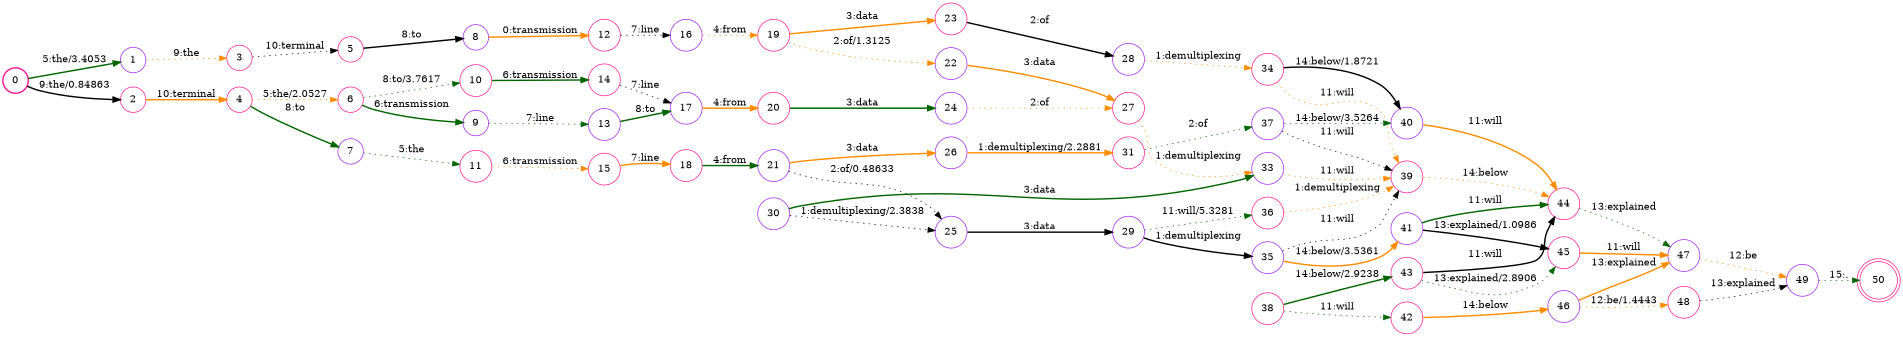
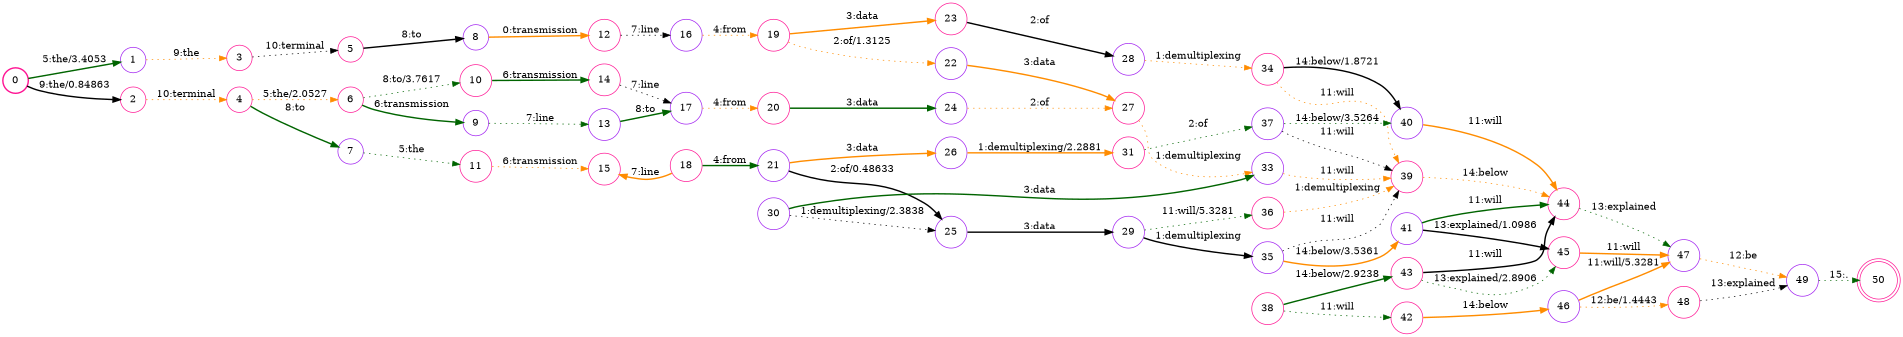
(183, 100) -> (183, 100)
(726, 108) -> (726, 108)
(641, 164) -> (650, 179)
(866, 184) -> (866, 184)
(1624, 263) -> (1624, 263)
